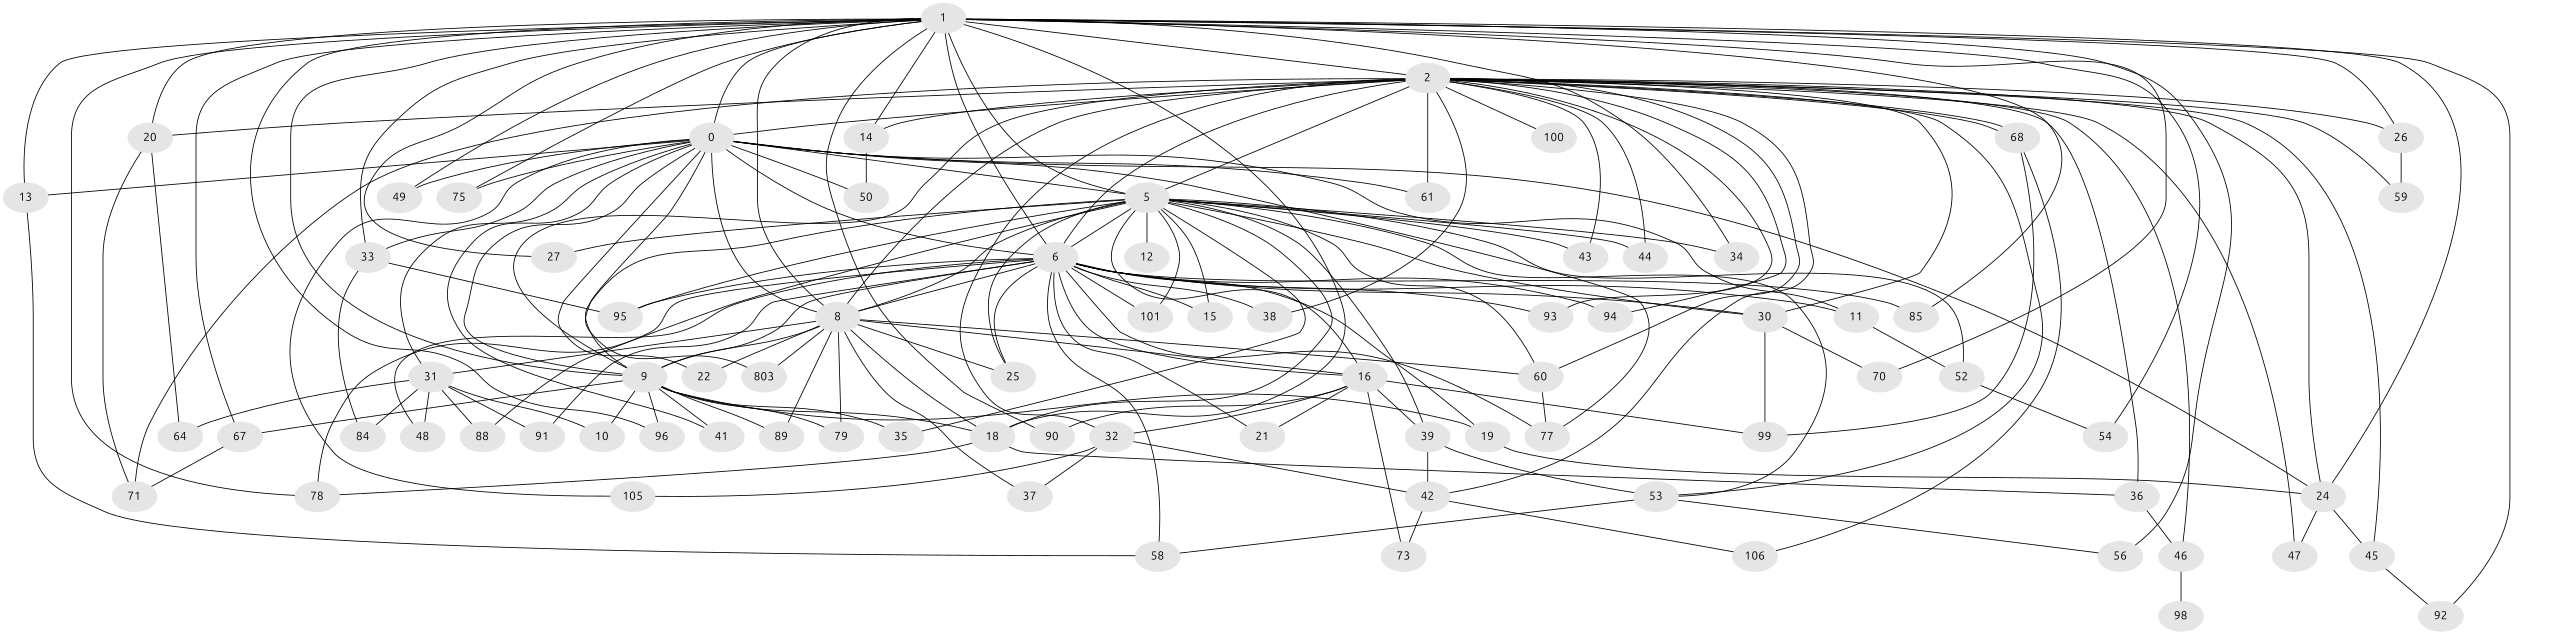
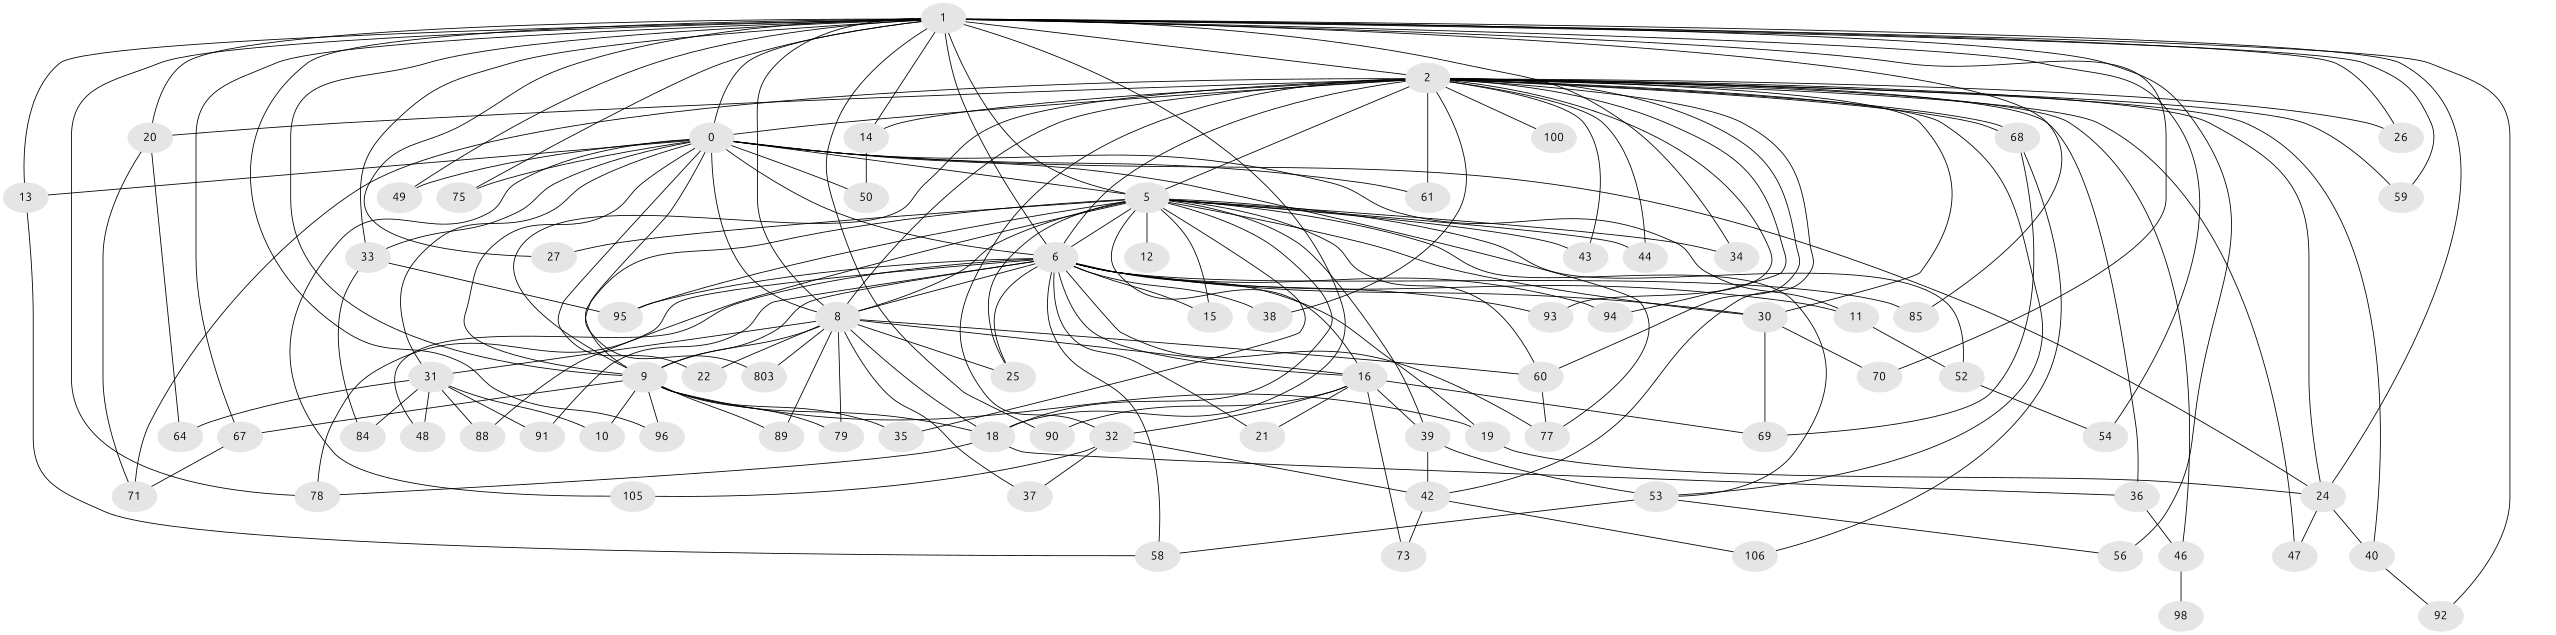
(2401, 168) -> (1746, 33)
(1150, 317) -> none
(722, 437) -> none
(1765, 437) -> (1765, 437)
(2372, 556) -> (2372, 556)
